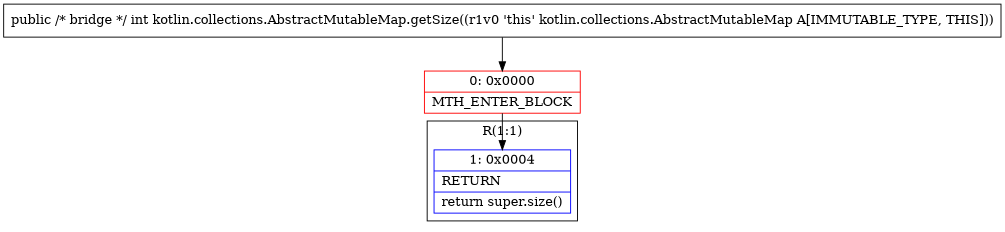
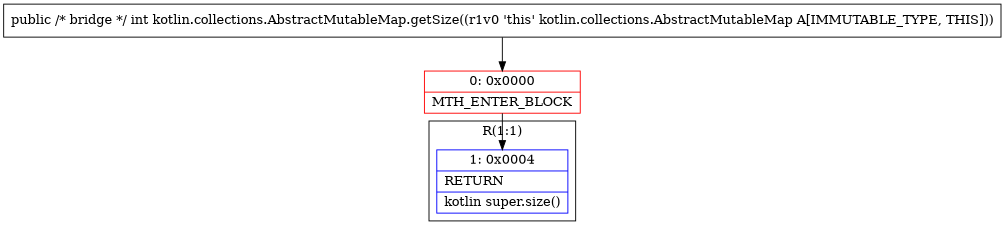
(502, 202) -> (502, 202)
